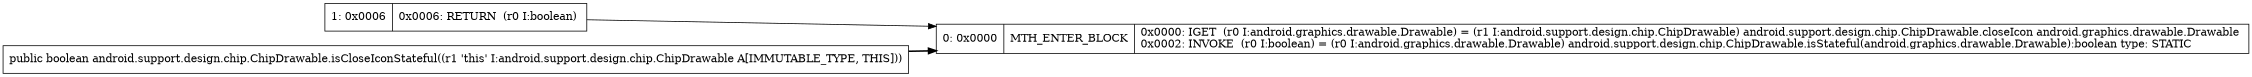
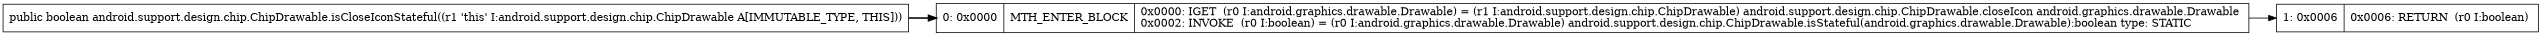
(758, 23) -> (2259, 18)
